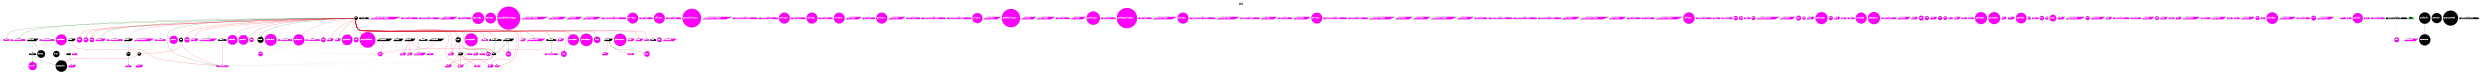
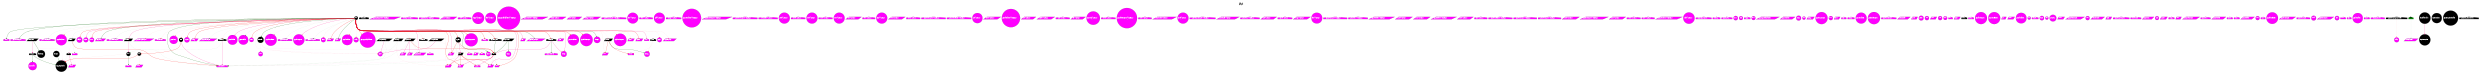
(1964, 18) -> (1964, 18)
none -> (2337, 18)
